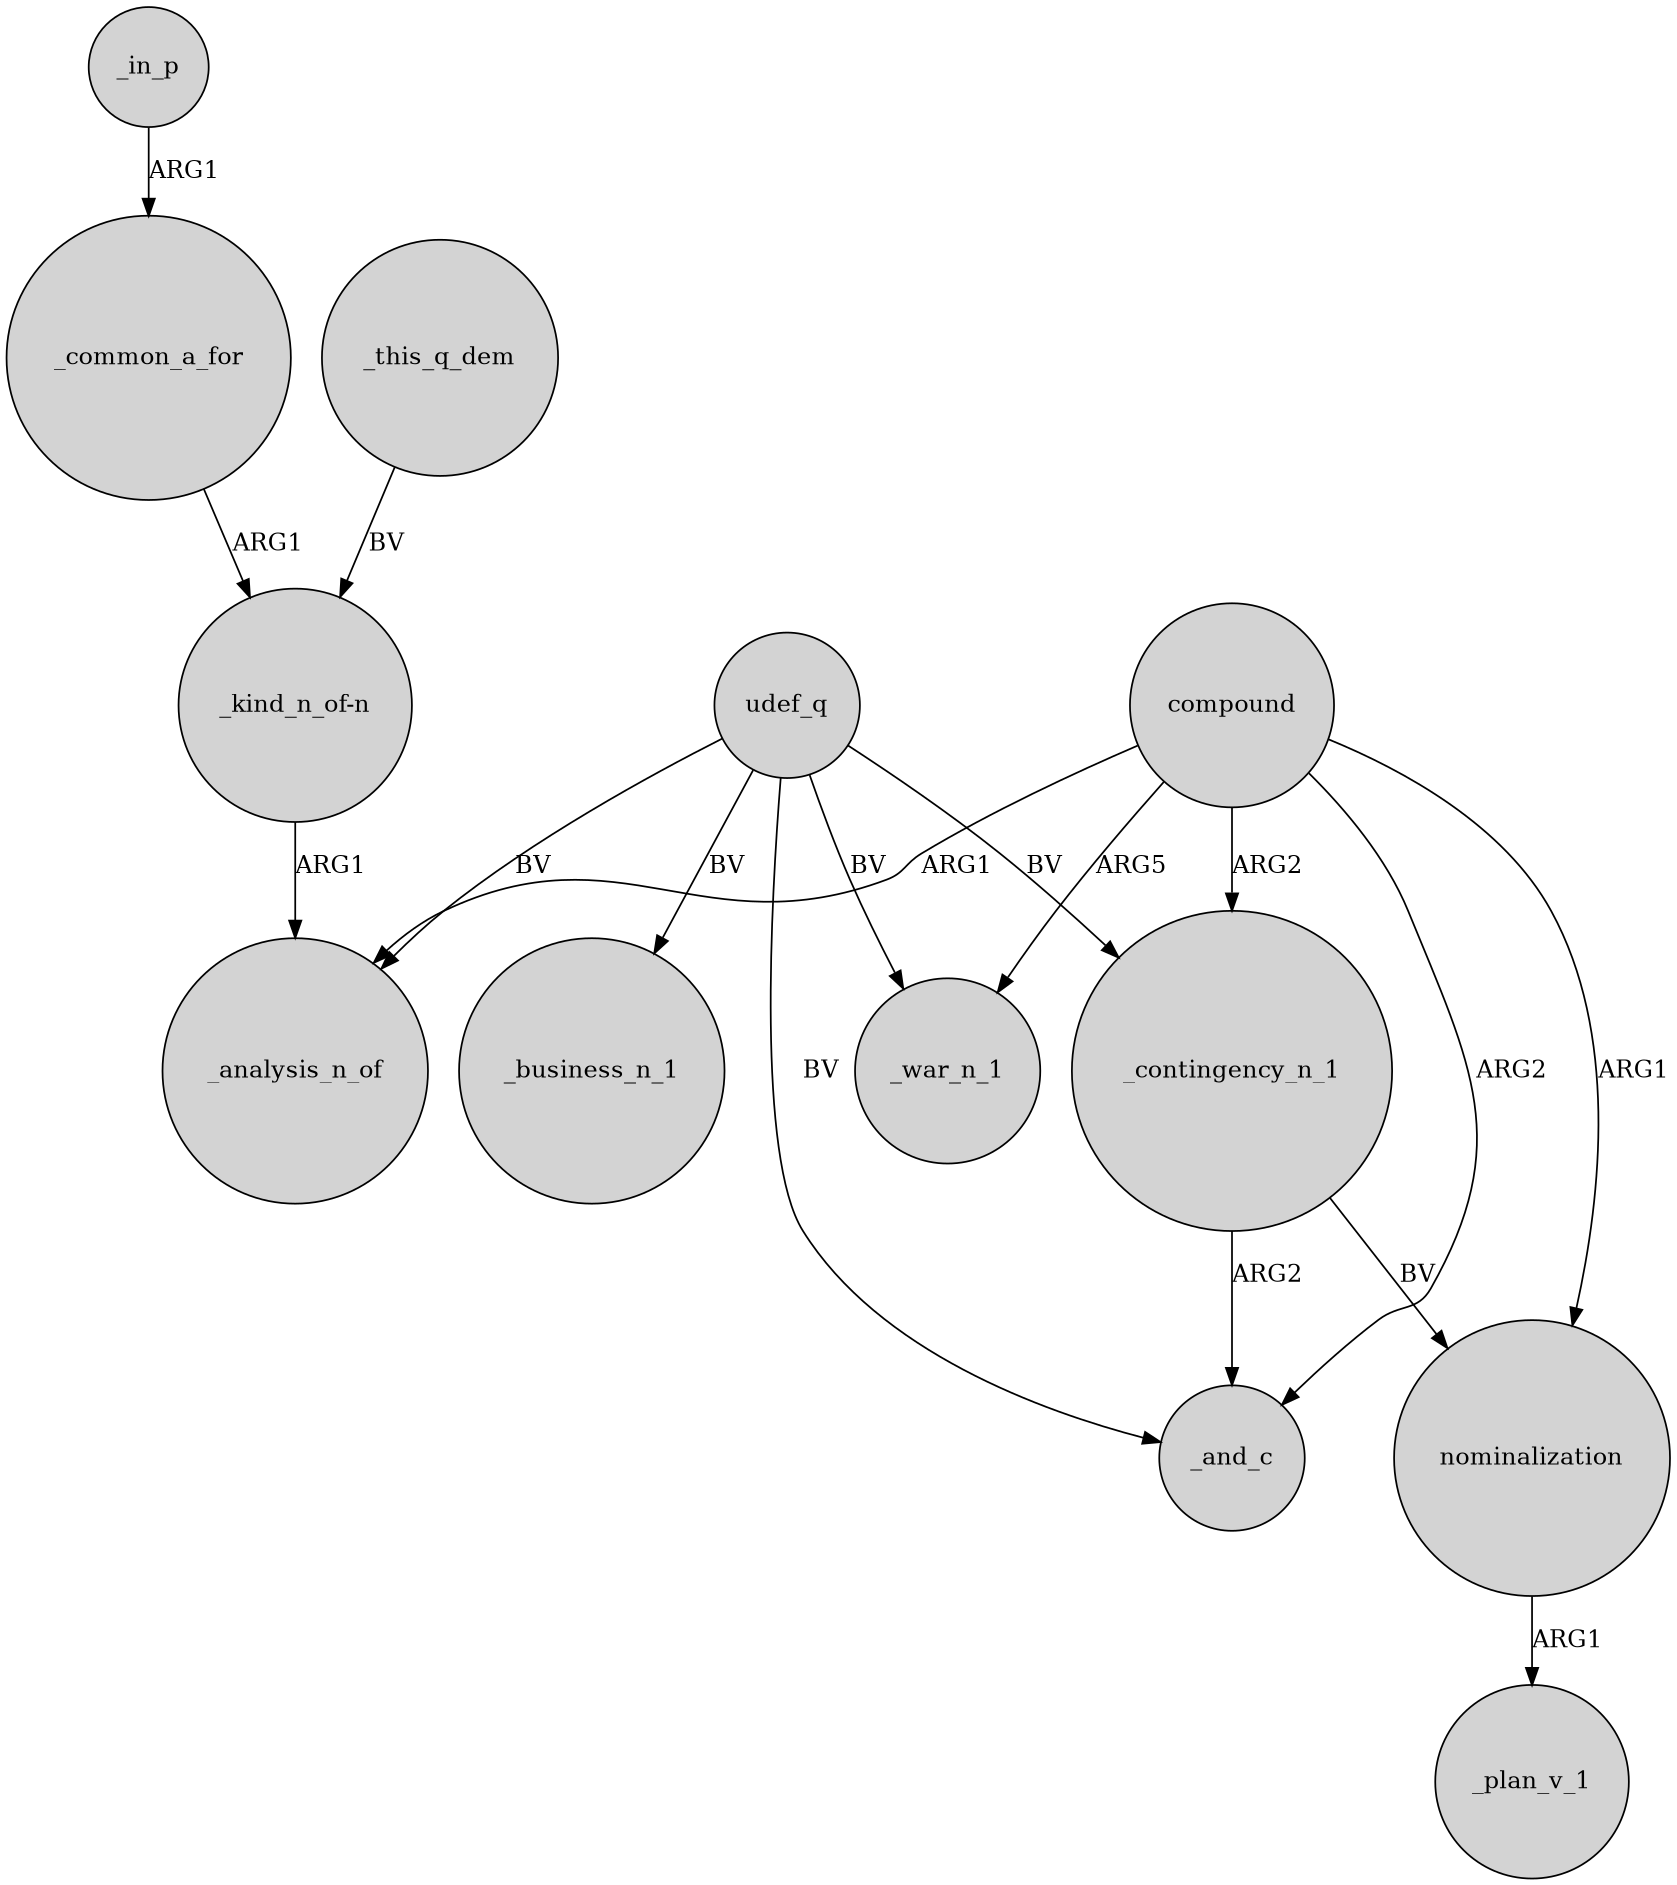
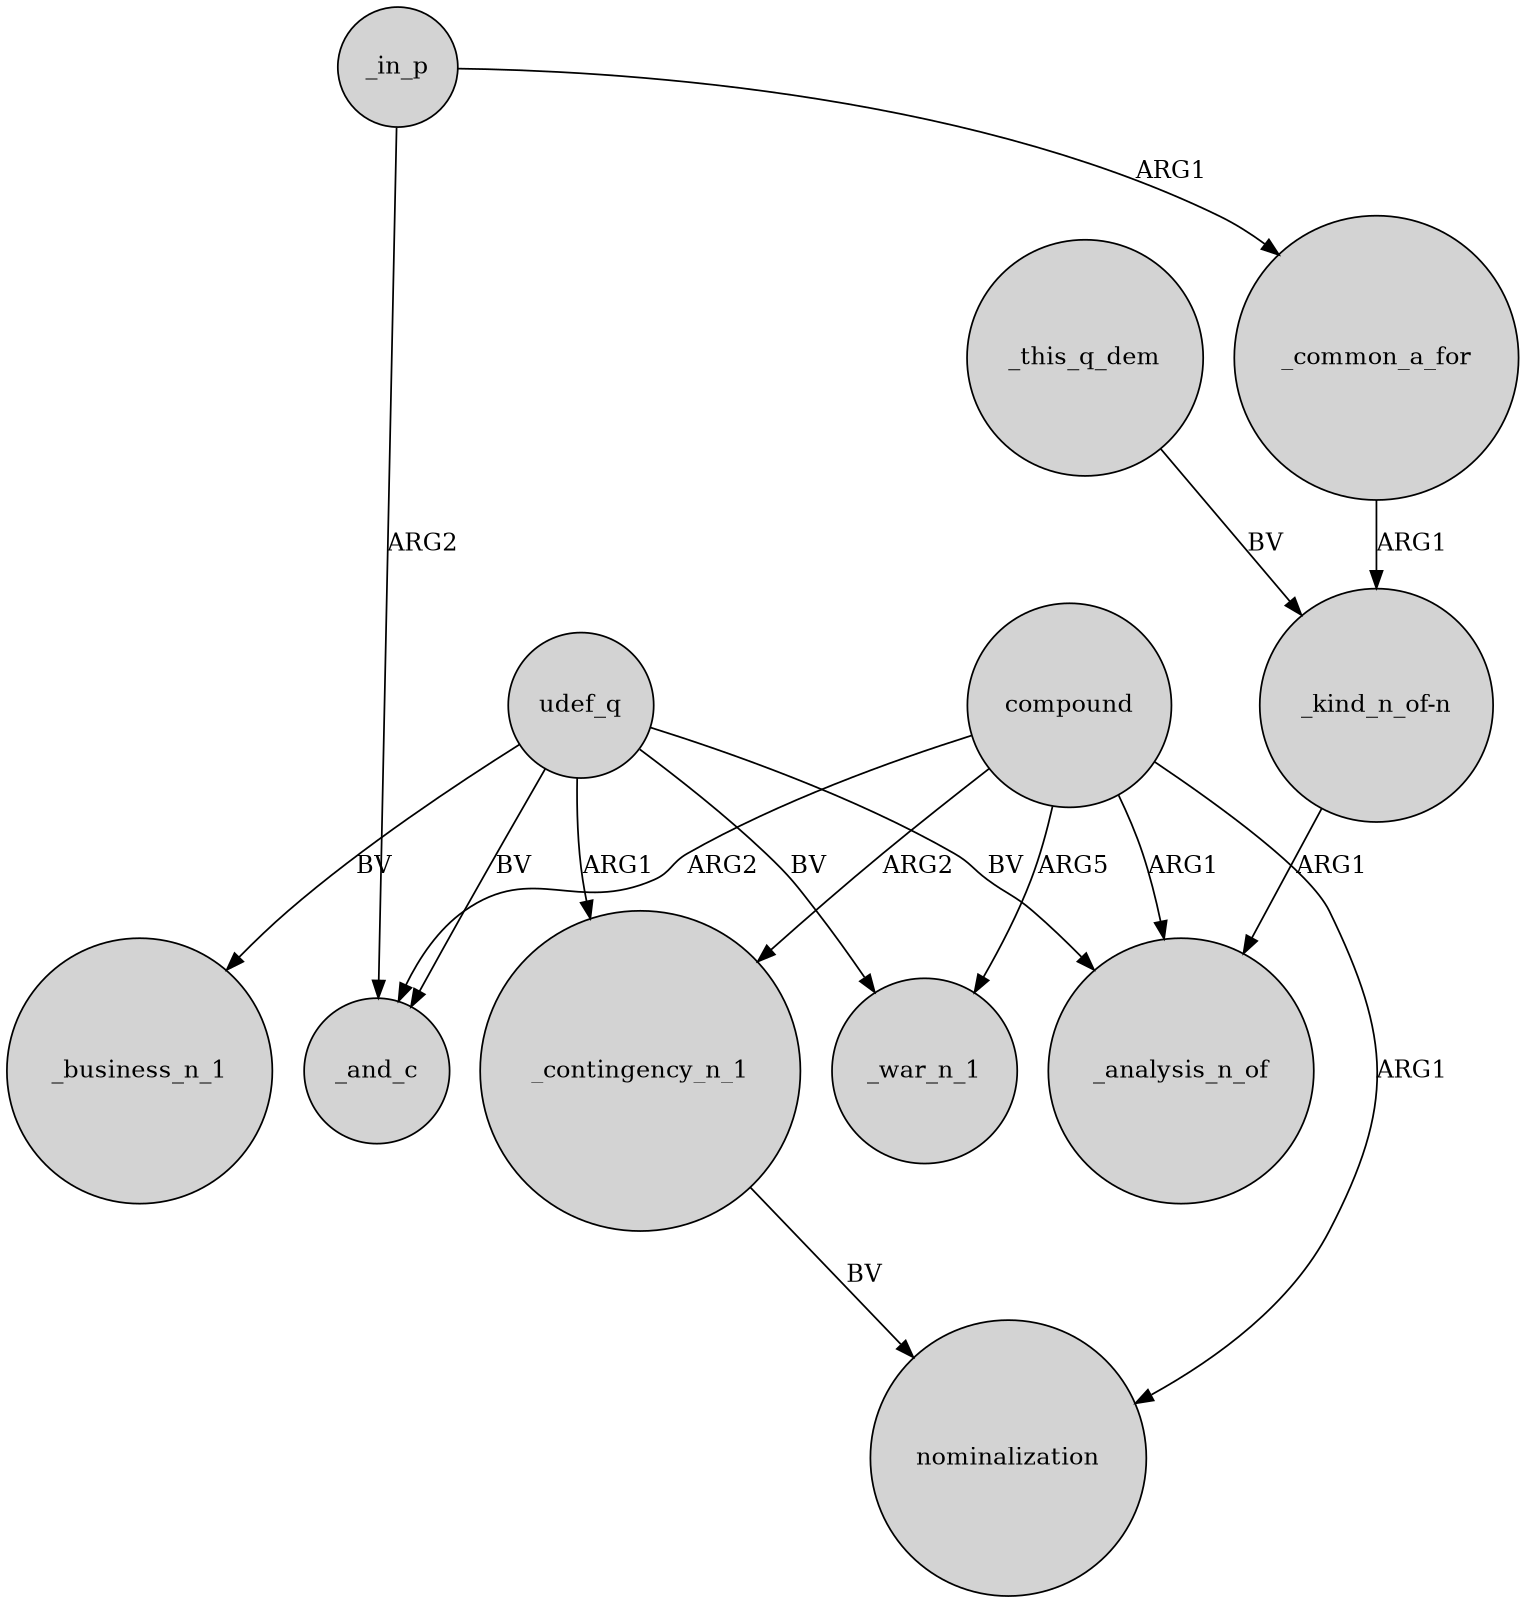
(1044, 867) -> (618, 867)
(1232, 1299) -> (388, 554)
(1532, 1782) -> none
